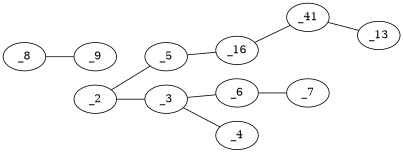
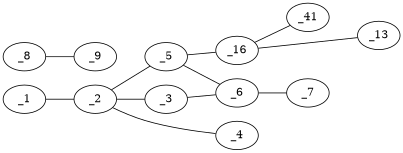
(343, 26) -> (308, 43)
none -> (202, 75)
none -> (24, 99)
(202, 117) -> (163, 125)
